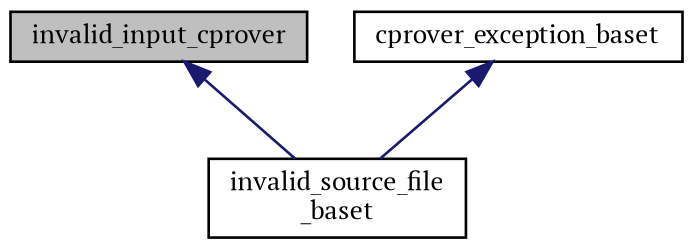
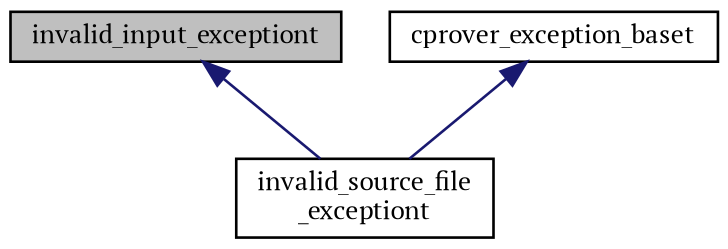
(159, 37) -> (176, 37)
(337, 198) -> (365, 198)
